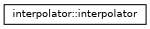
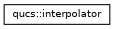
(75, 15) -> (57, 15)
